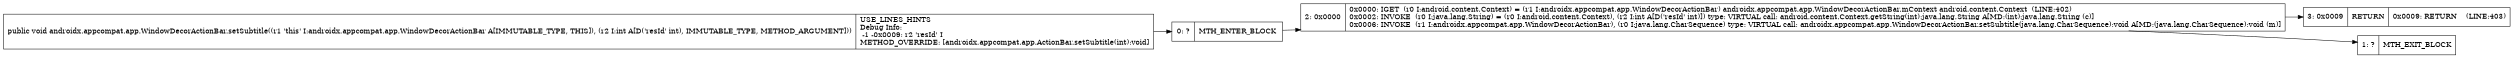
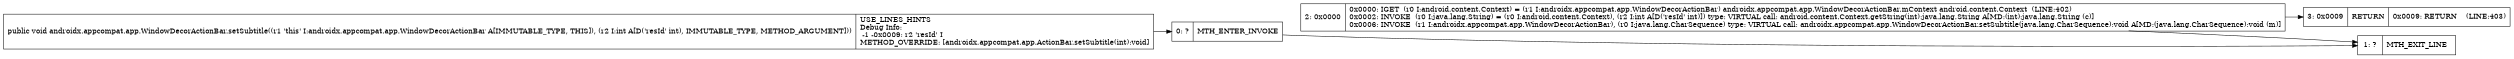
(1289, 30) -> (1818, 45)
(1238, 31) -> (1238, 31)
(2417, 45) -> (2417, 45)
